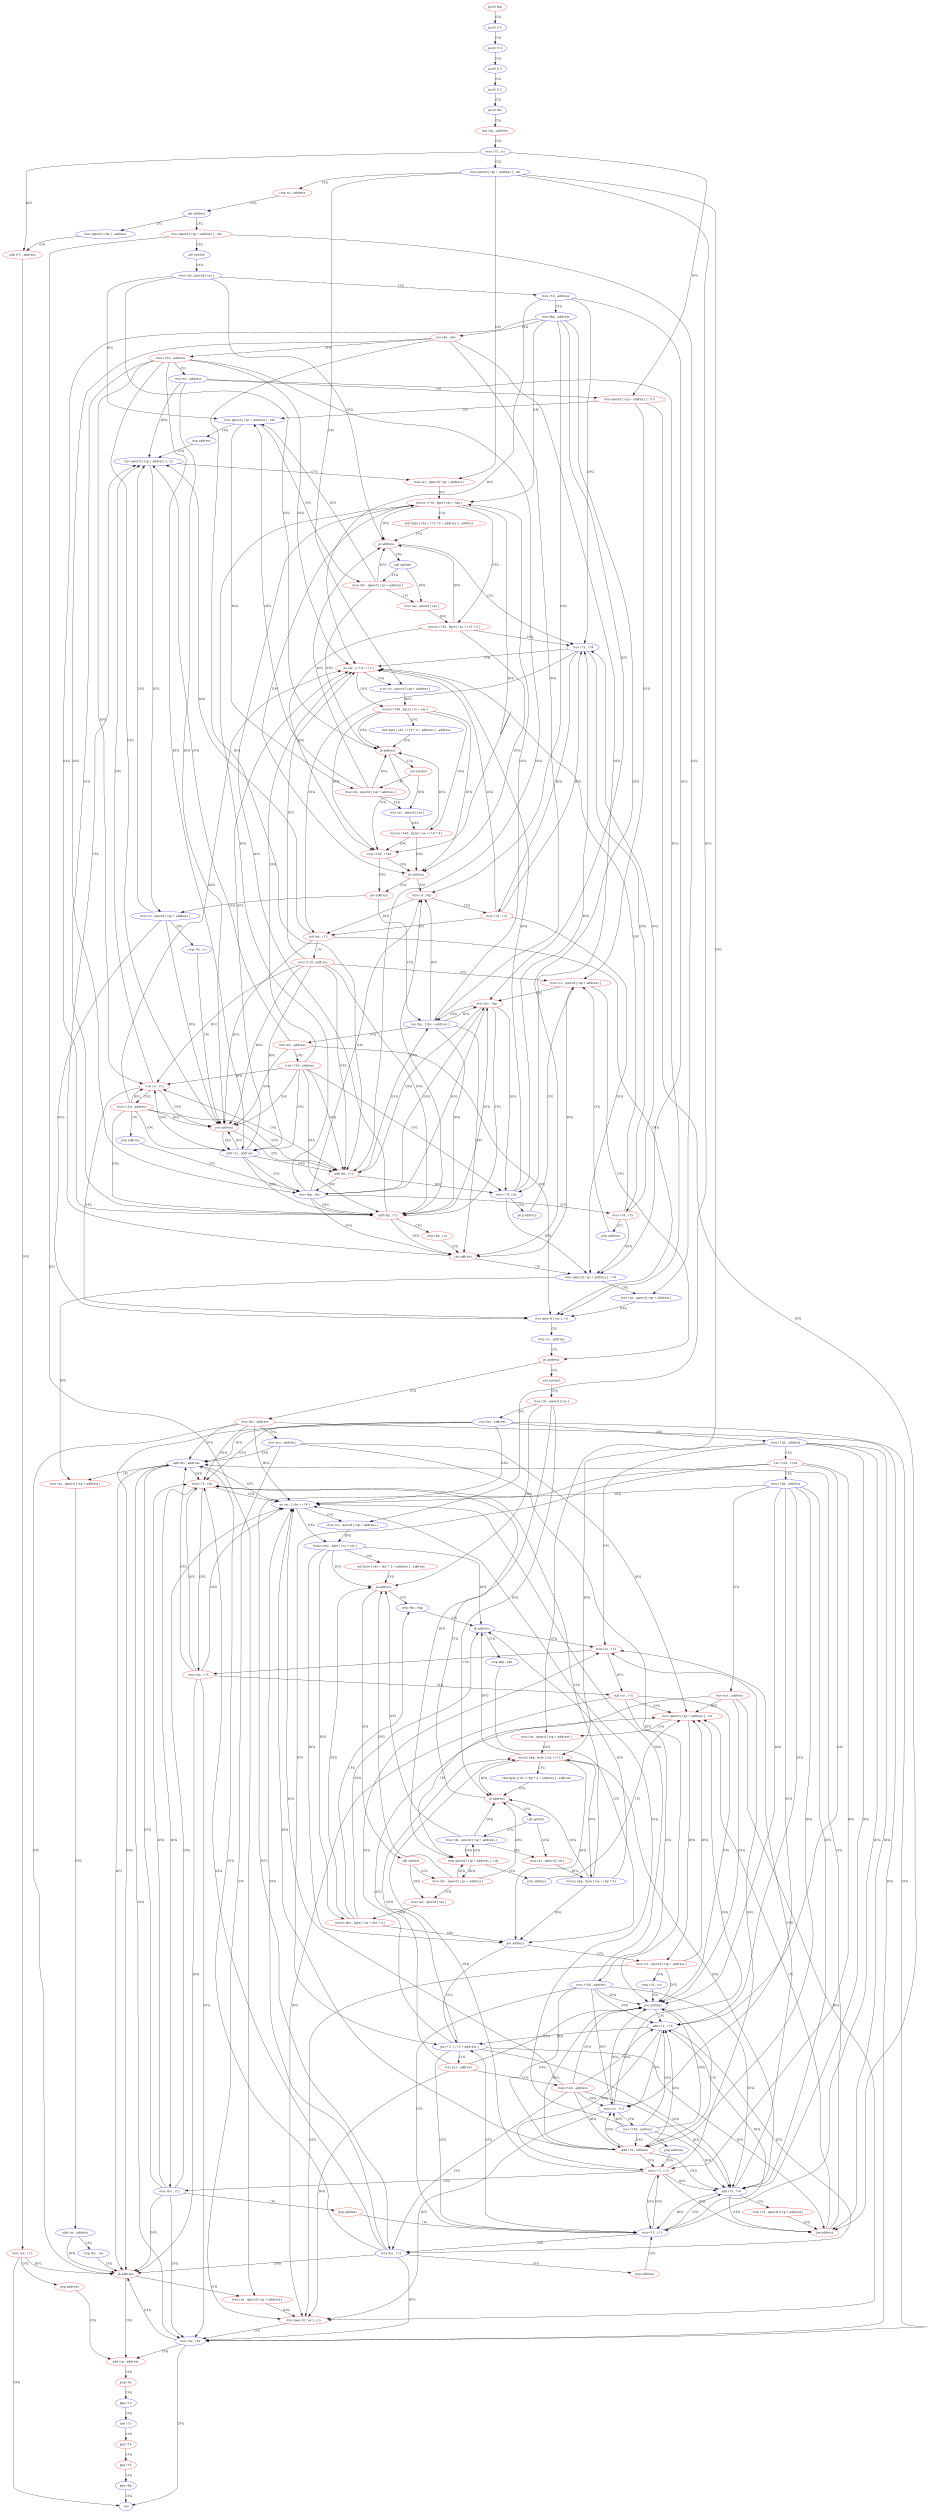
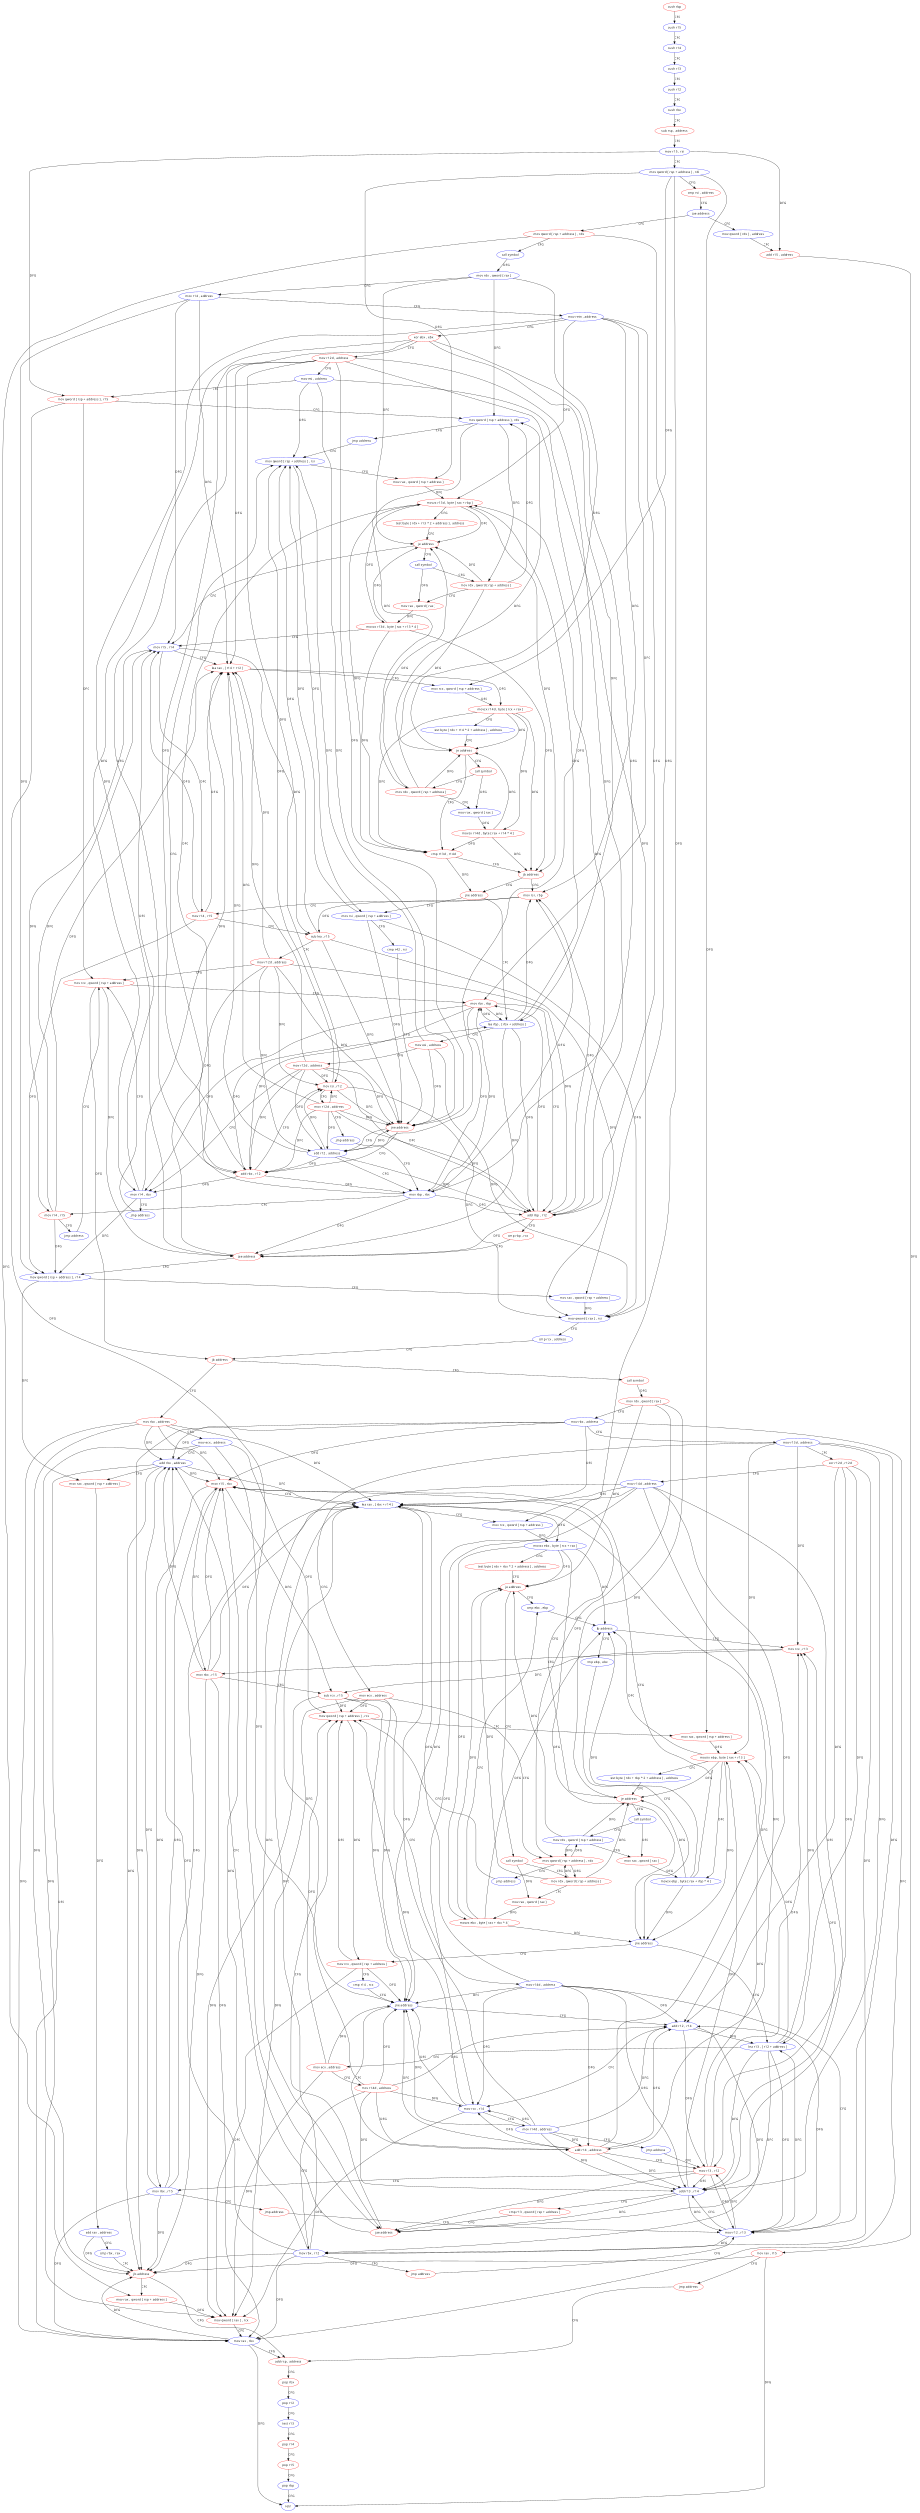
(556, 317) -> (582, 317)
none -> (282, 1586)
